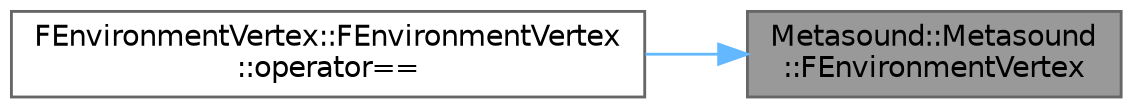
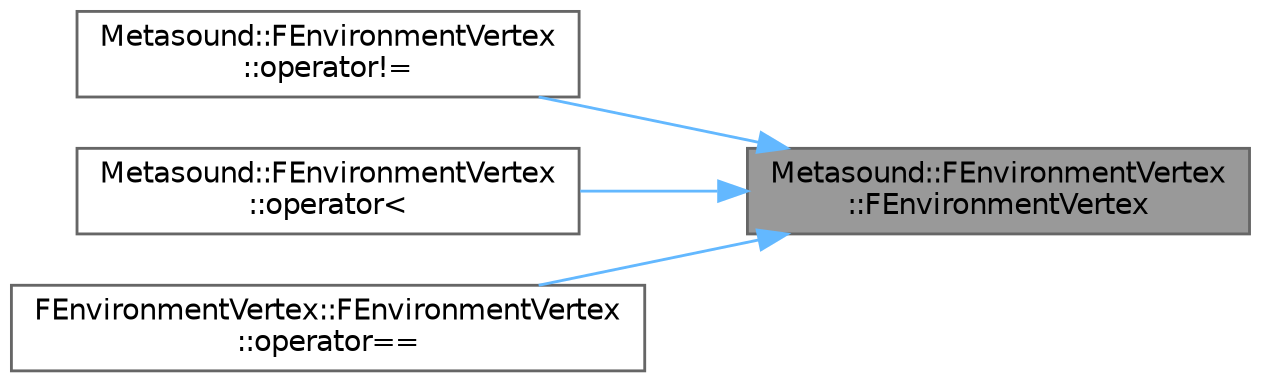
none -> (328, 54)
(934, 54) -> (998, 191)
none -> (328, 191)
